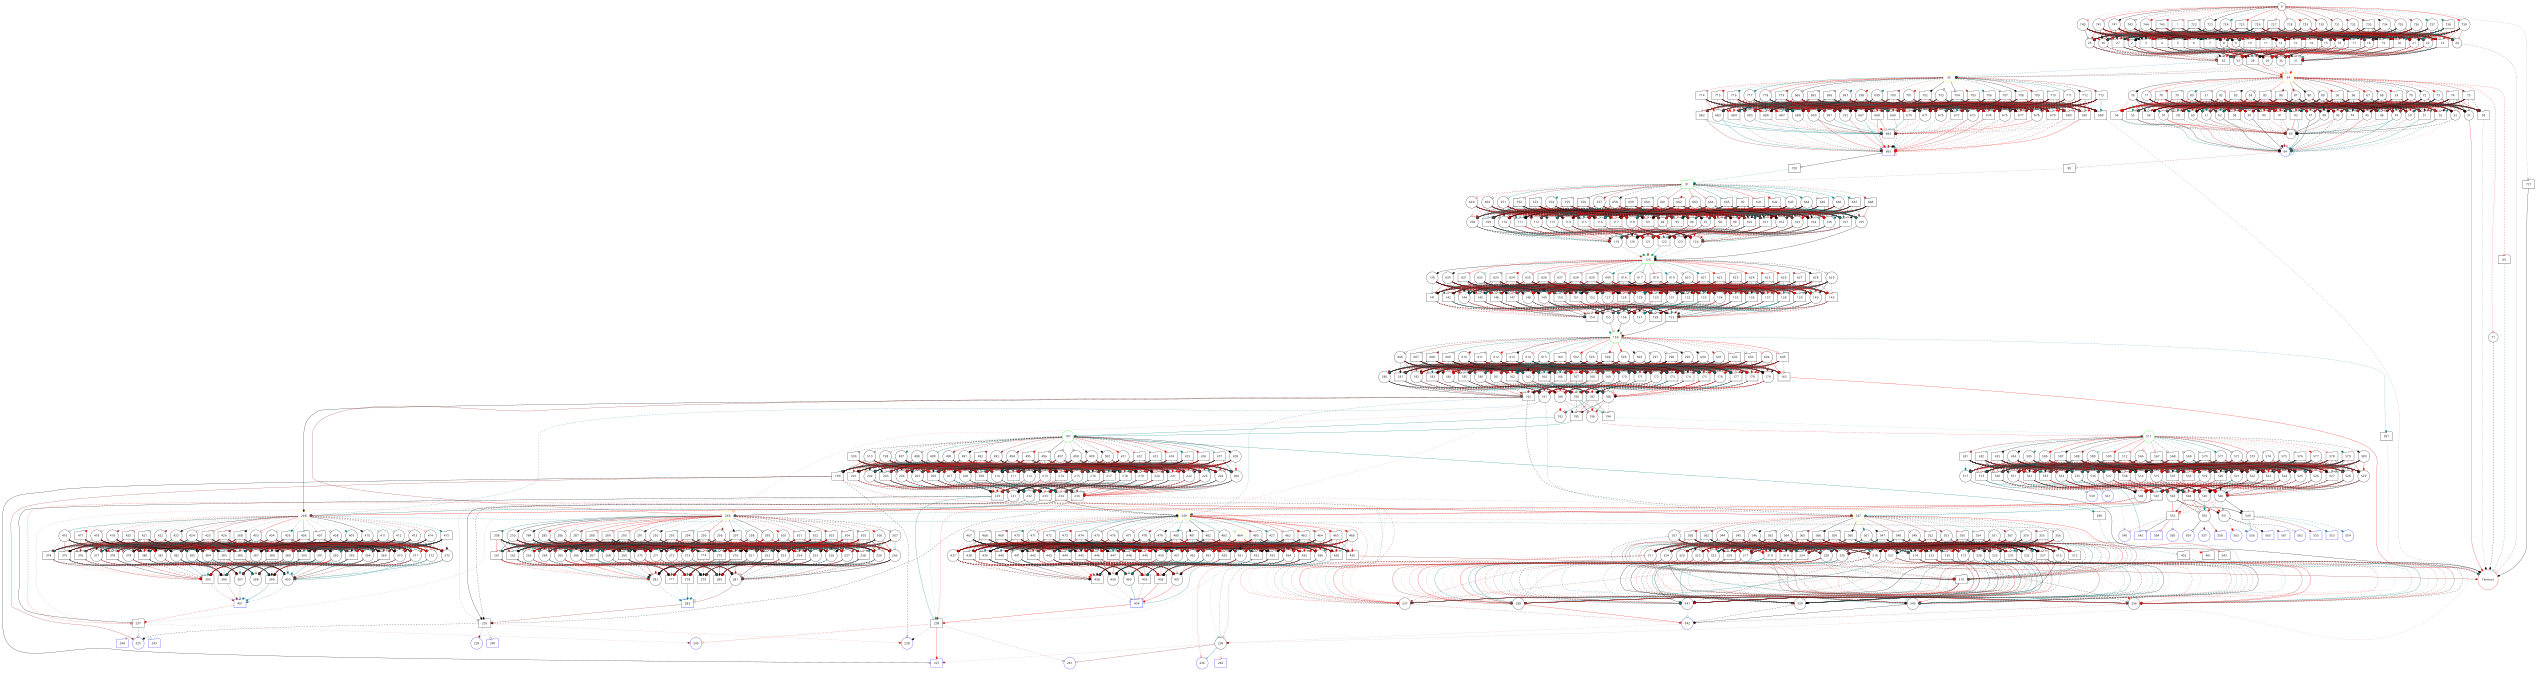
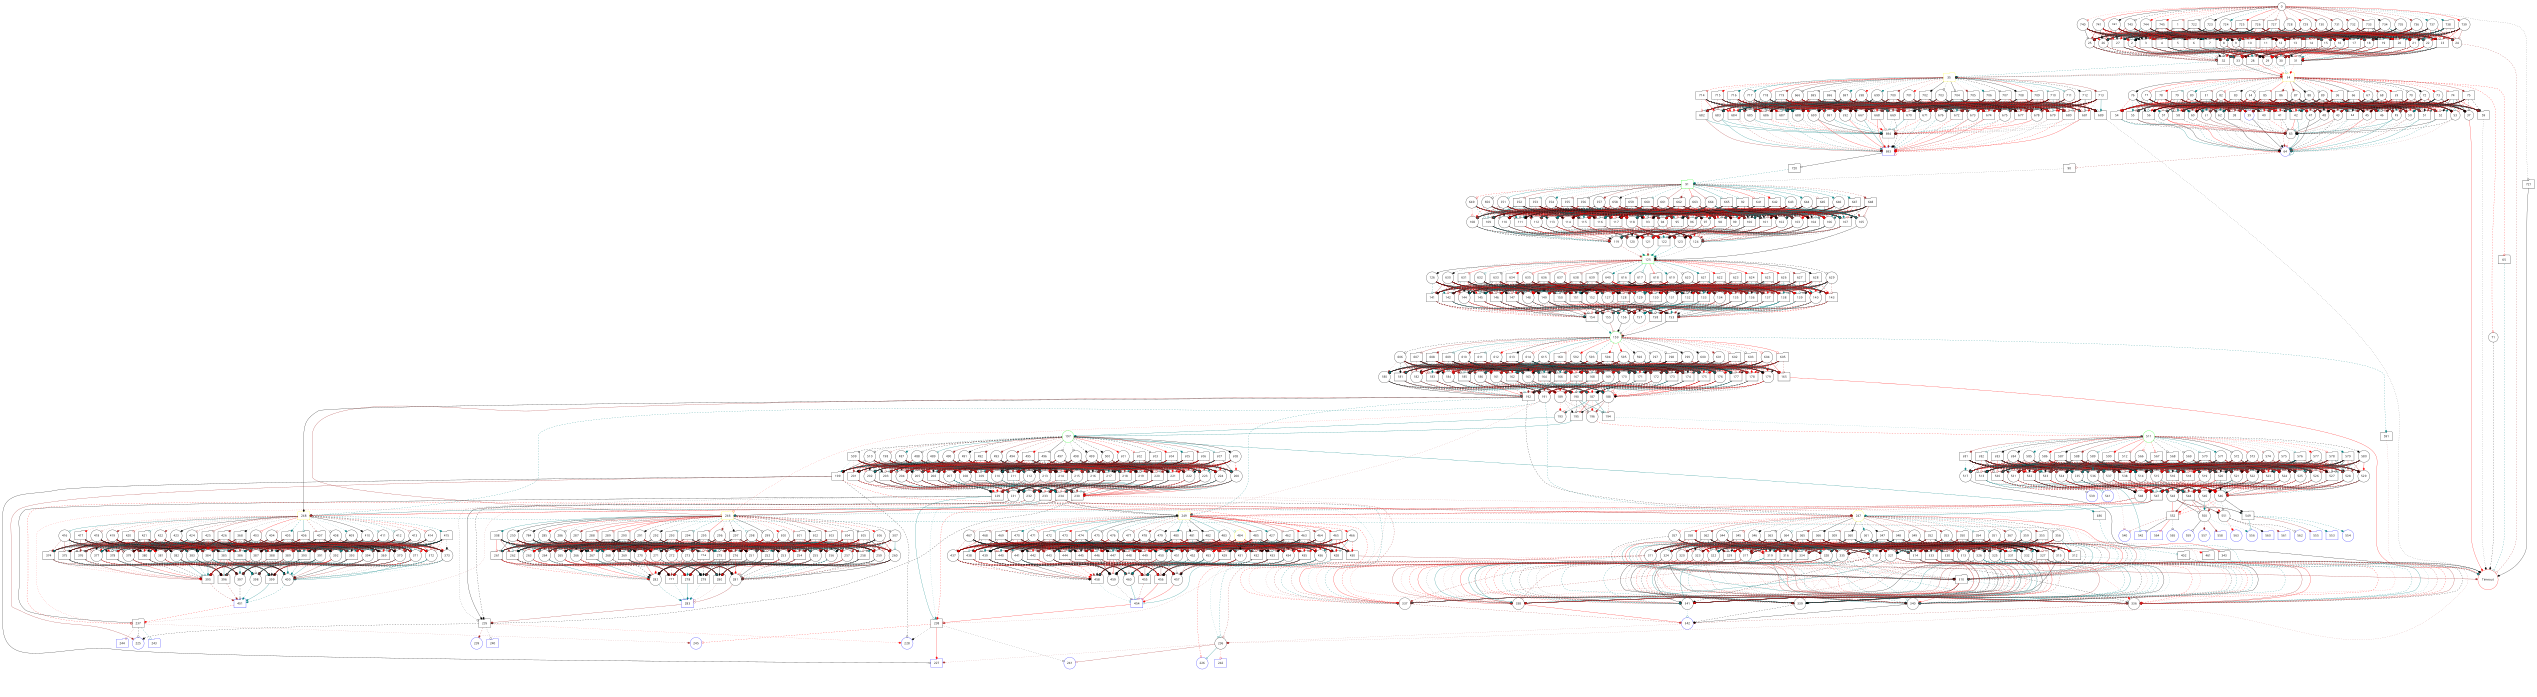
(1914, 566) -> (1913, 572)
